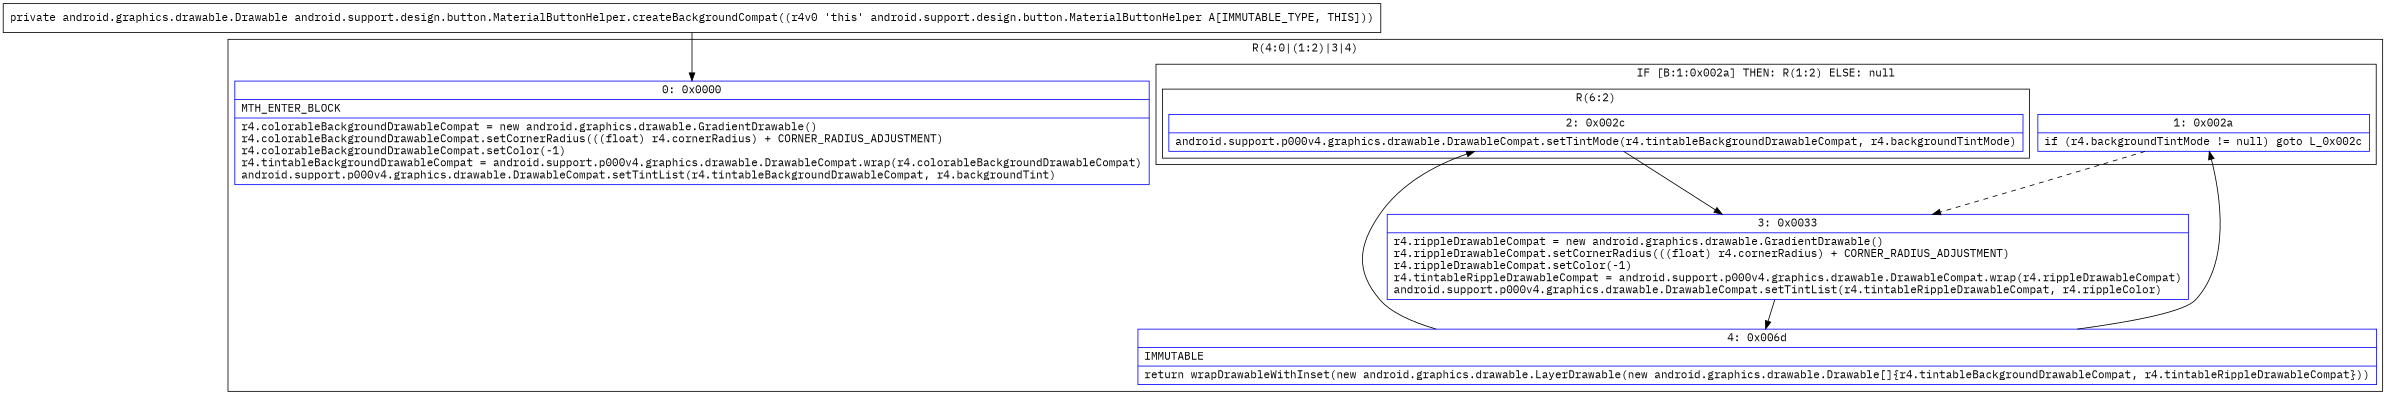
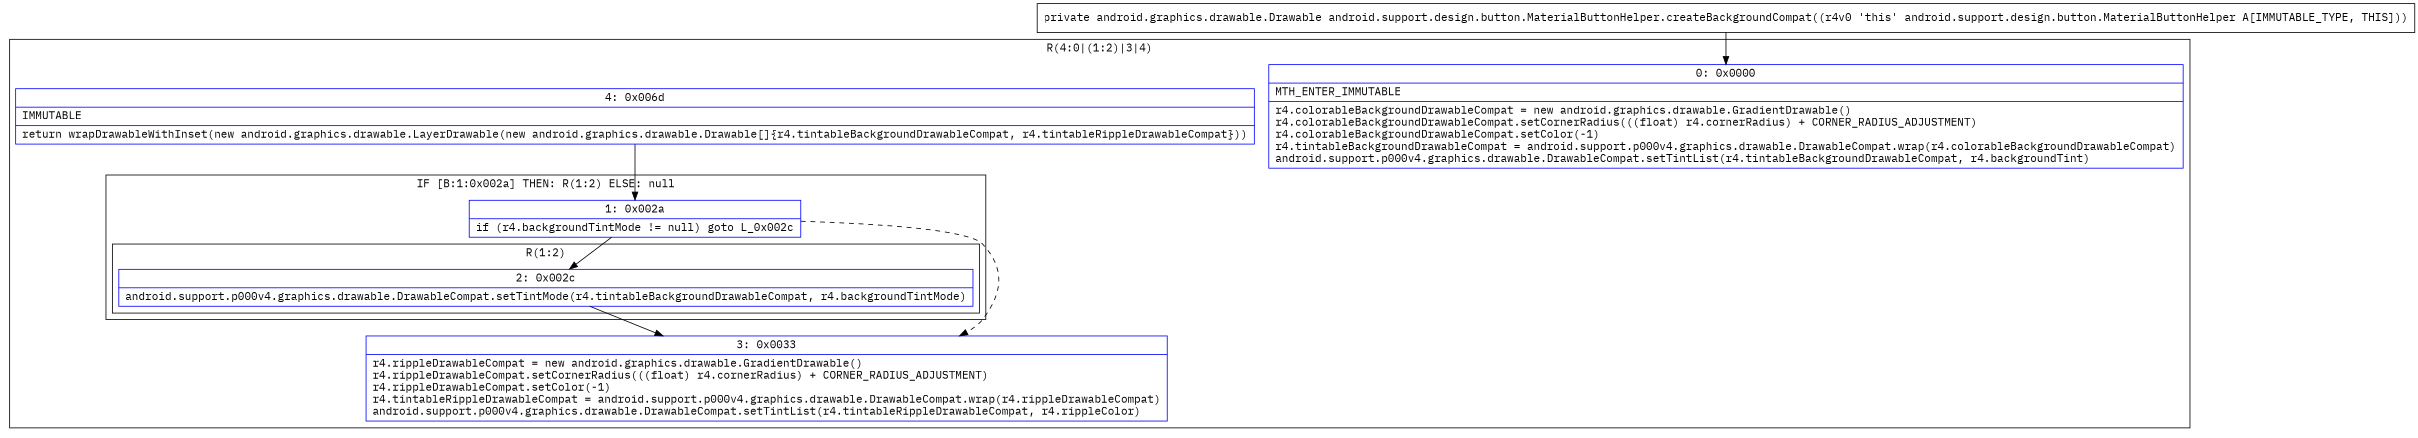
(1596, 98) -> (546, 253)
(291, 108) -> (1338, 92)
(1367, 236) -> (594, 251)
(1771, 310) -> none
